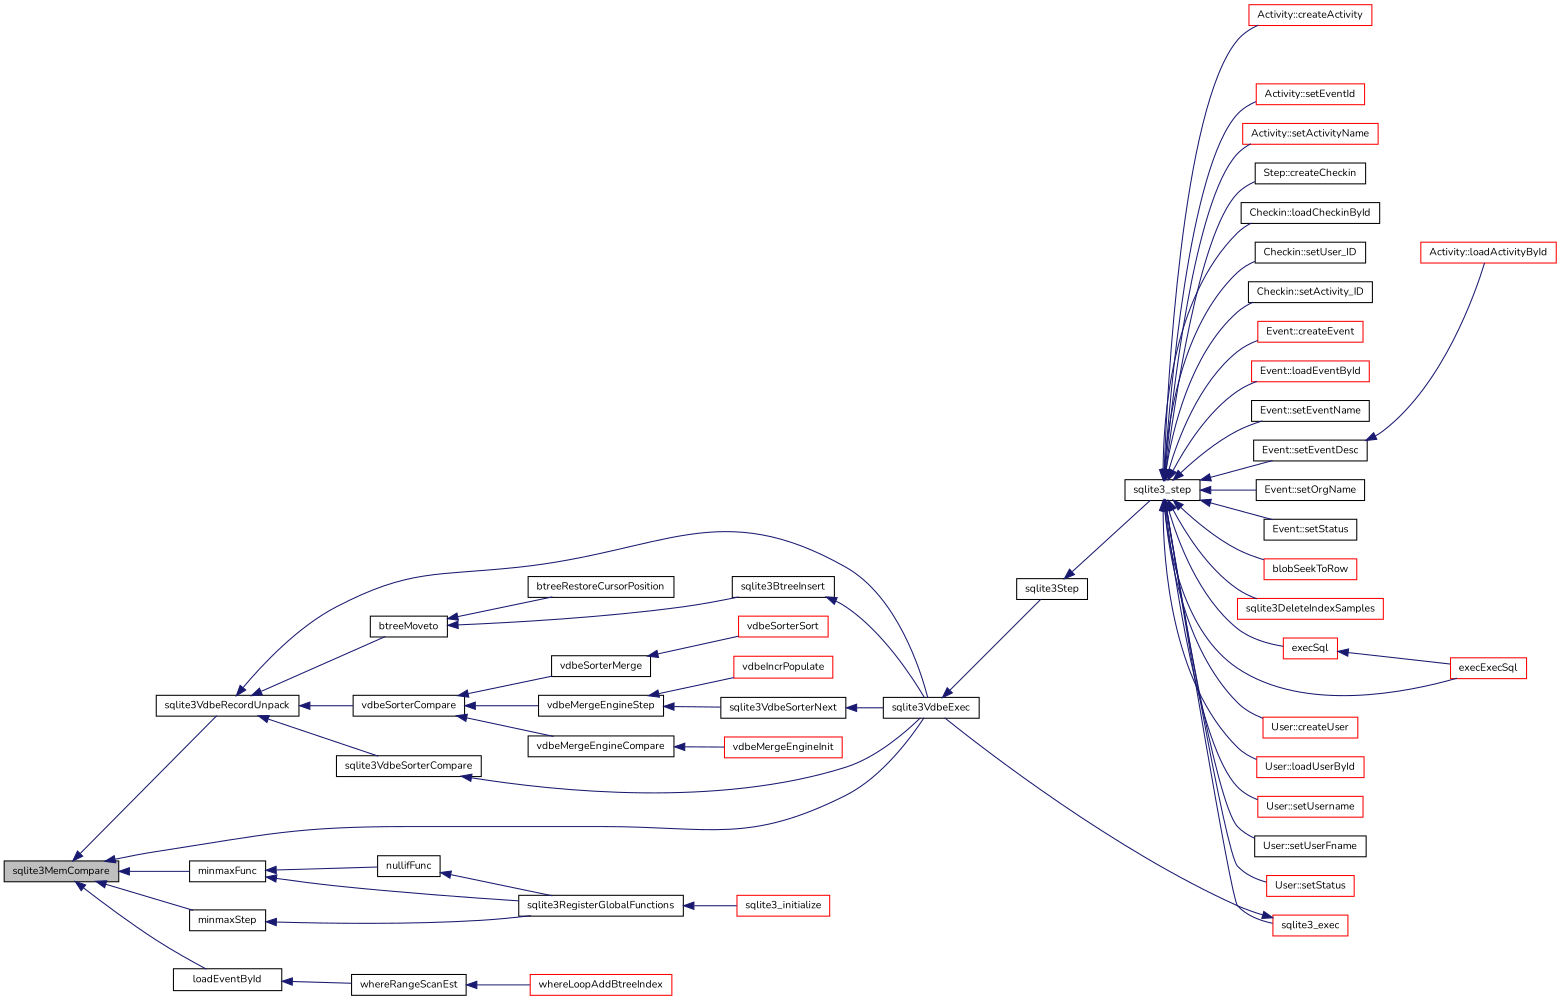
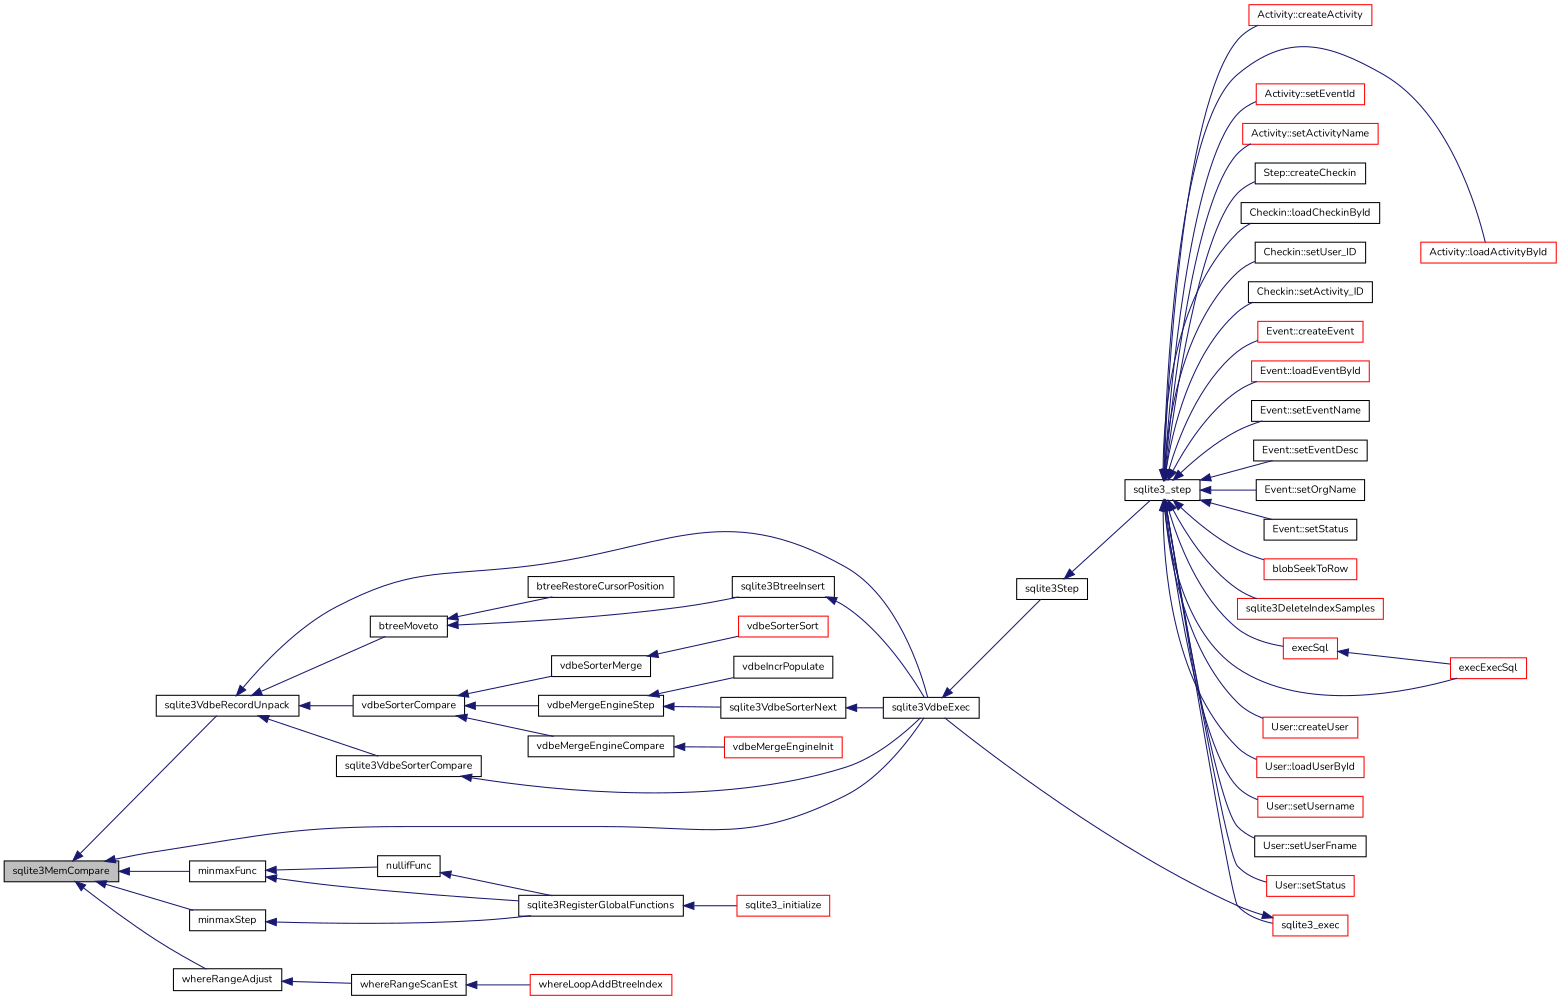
(1443, 358) -> (1224, 94)
(783, 667) -> (783, 667)
(228, 980) -> (228, 980)
